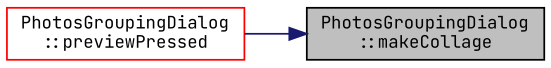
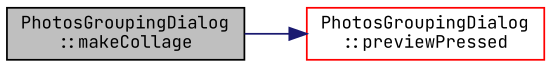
(267, 34) -> (267, 34)
